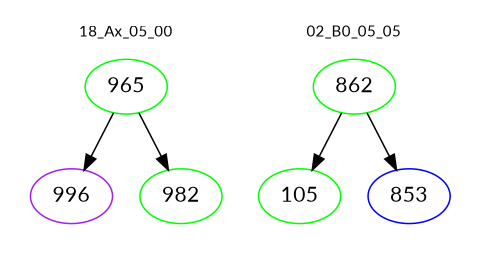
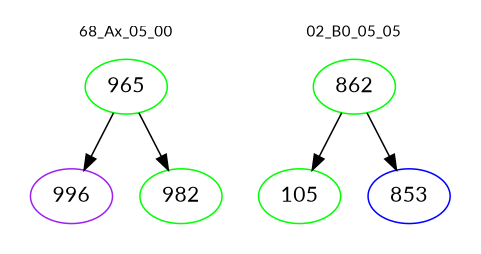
(126, 33) -> (126, 33)
